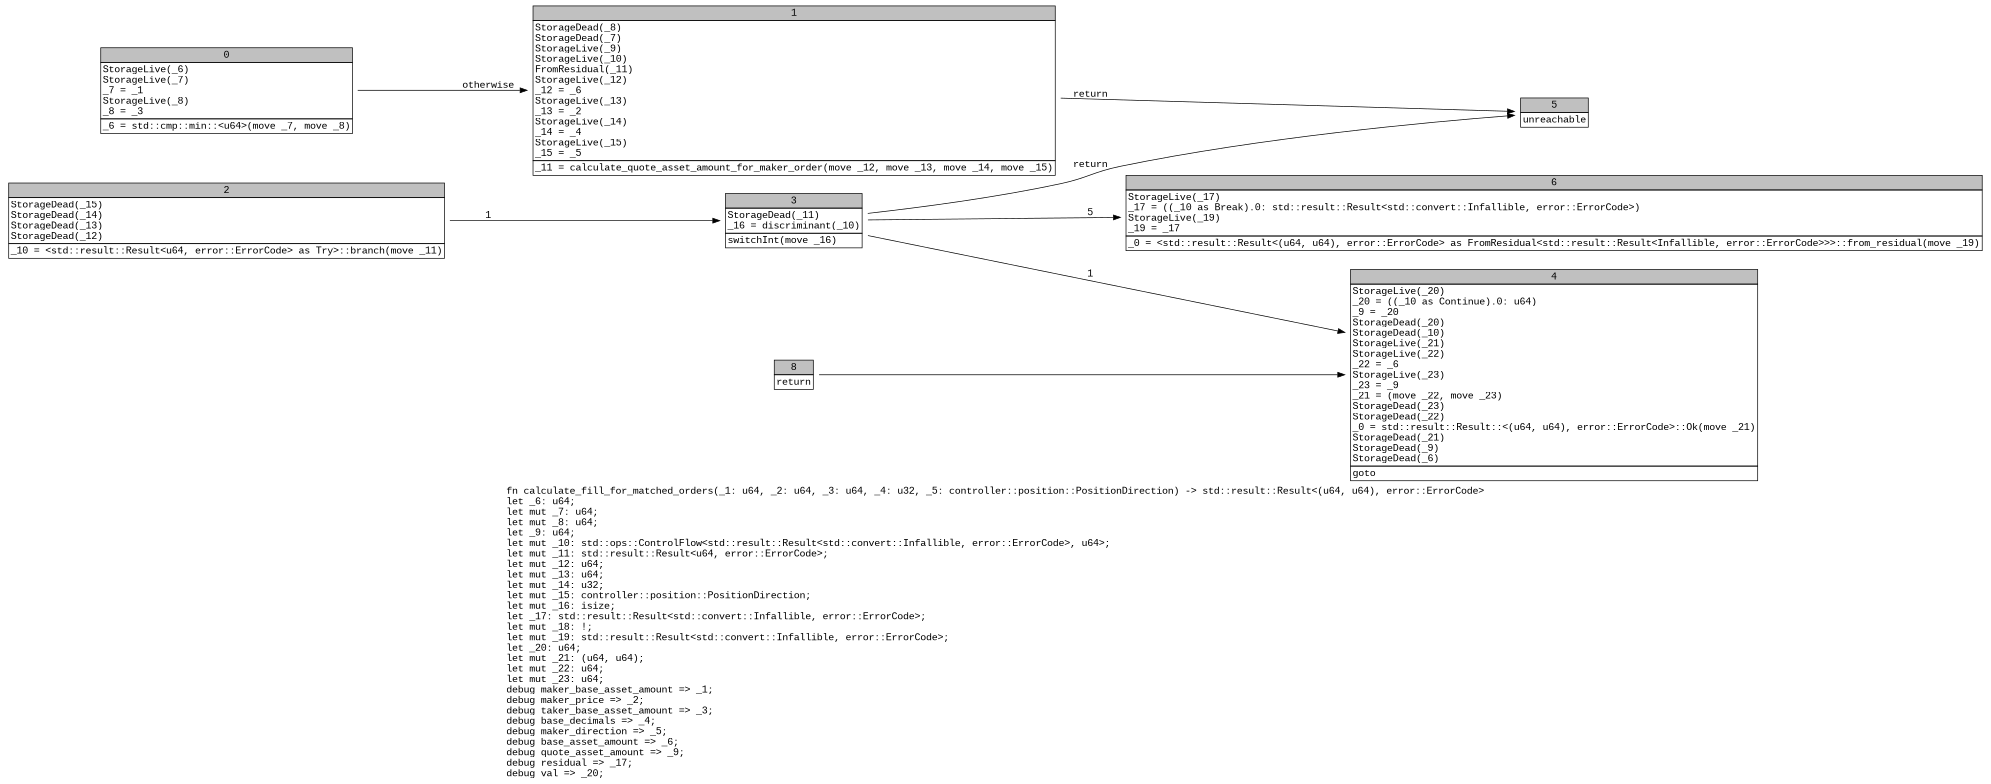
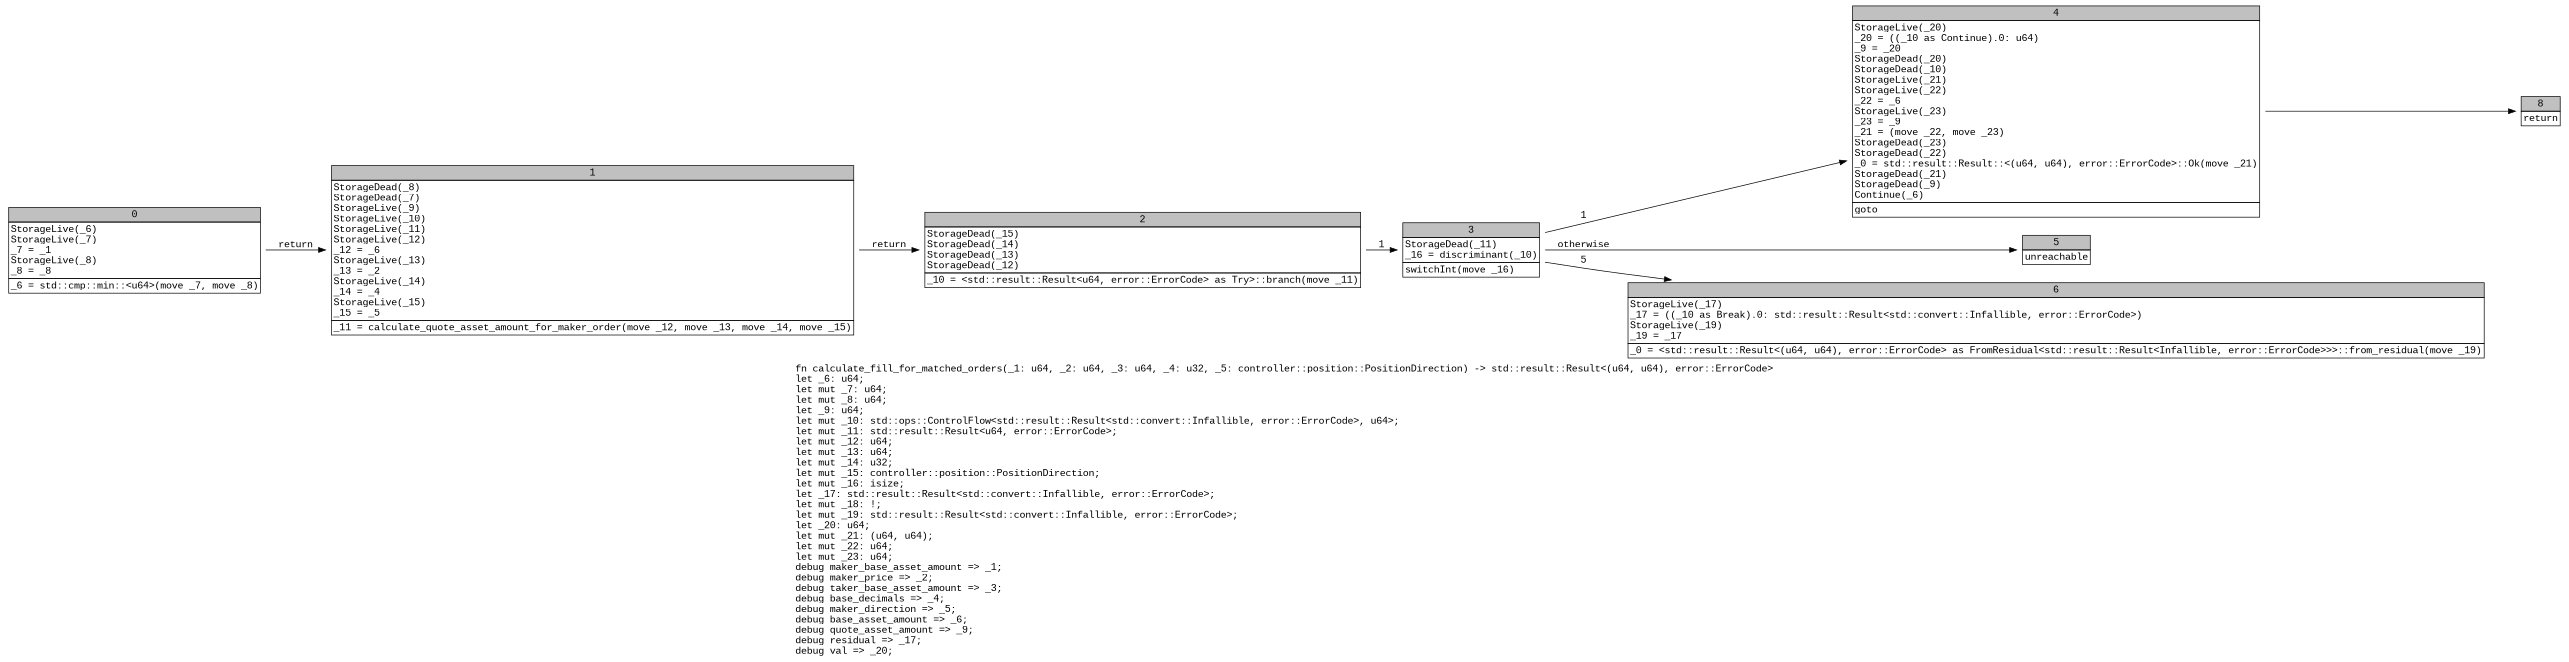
(584, 69) -> (380, 229)
(488, 85) -> (296, 245)
(1284, 105) -> (885, 250)
(123, 111) -> (31, 271)
(1090, 165) -> (1584, 245)
(1078, 375) -> (2387, 111)
(1396, 458) -> (1889, 195)
